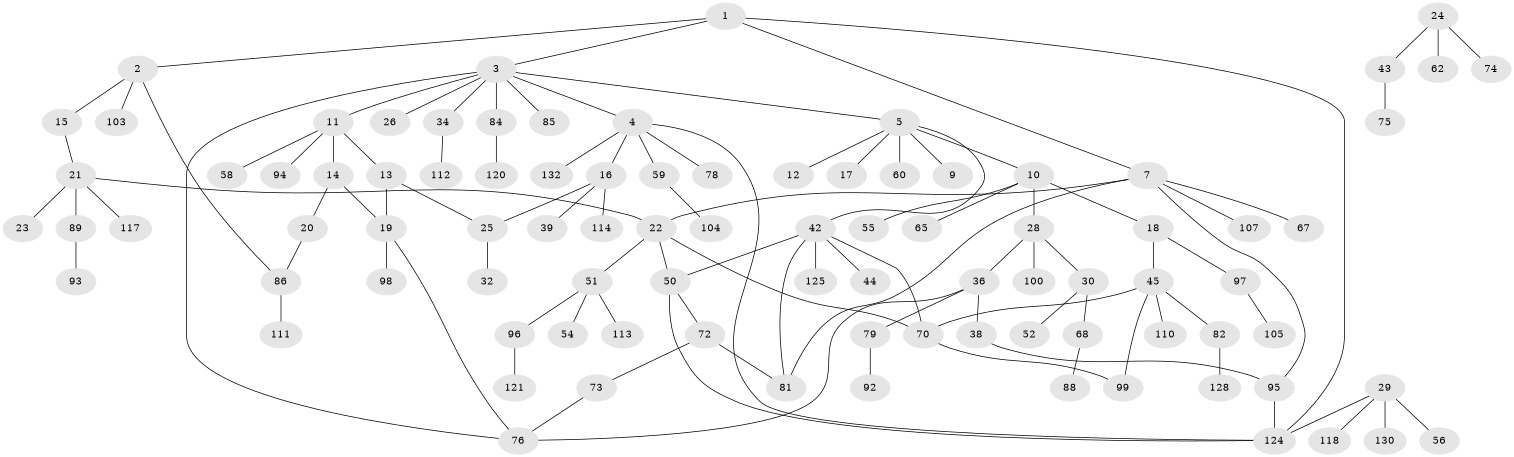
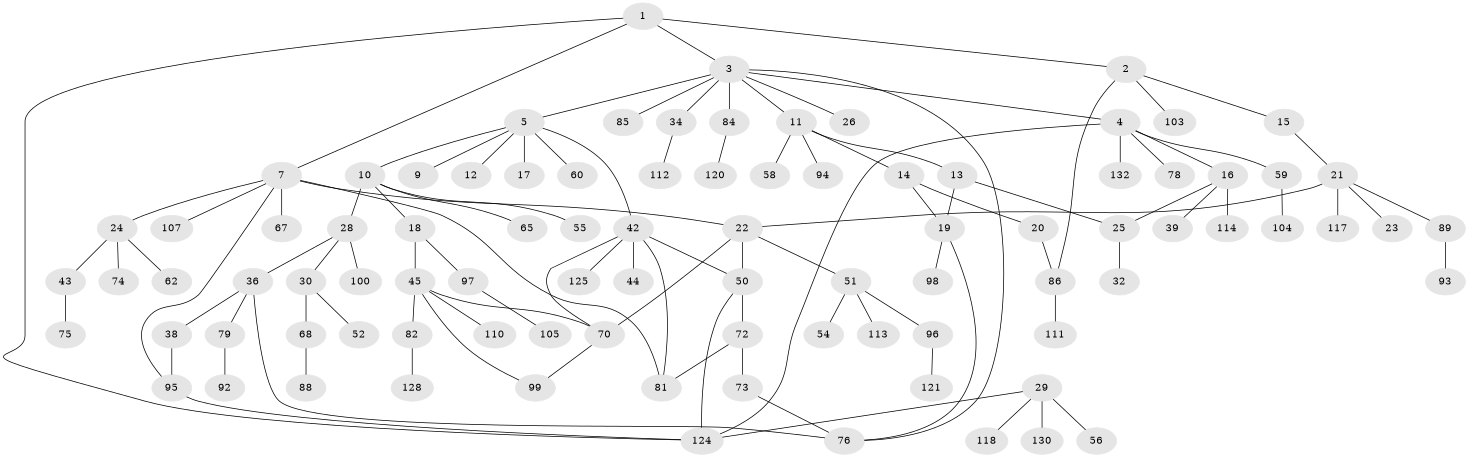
none -> (197, 198)
